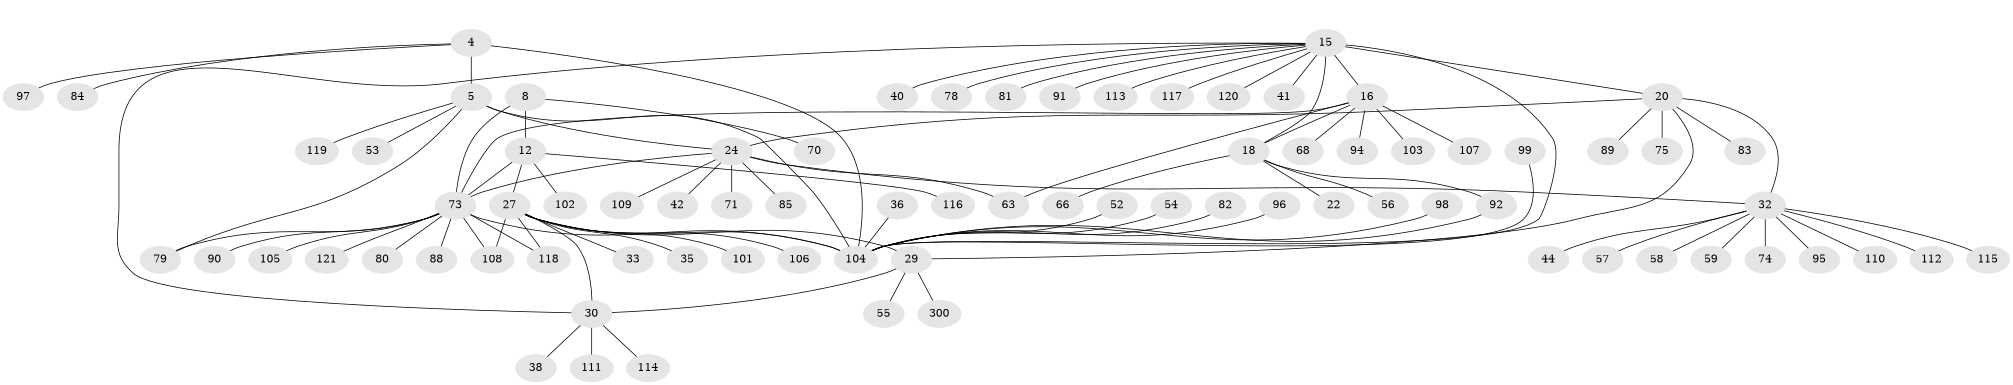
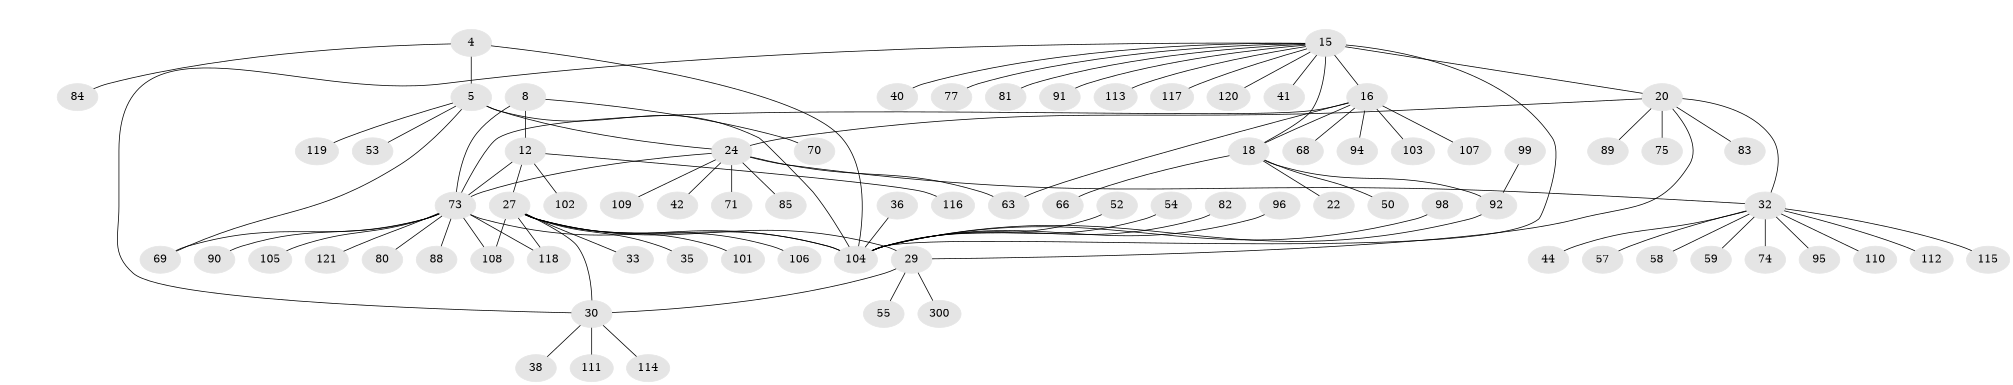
(23, 97) -> none
(952, 97) -> (952, 97)
(1388, 206) -> (1388, 206)
(1228, 246) -> (1511, 178)
(160, 260) -> (160, 260)
